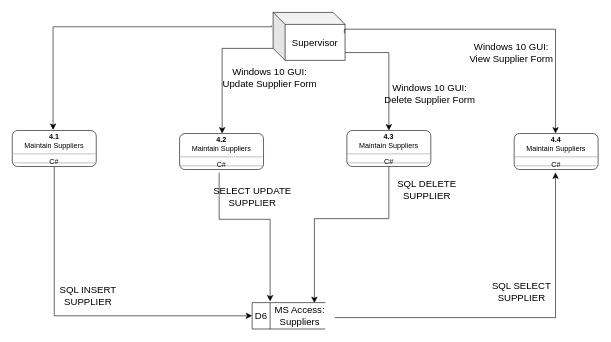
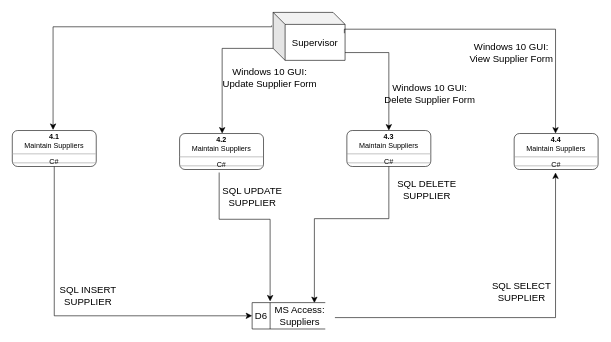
(253, 197) -> (253, 197)
